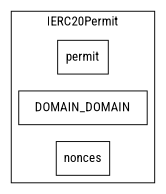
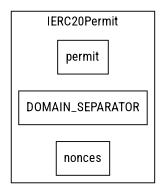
(83, 108) -> (83, 108)
